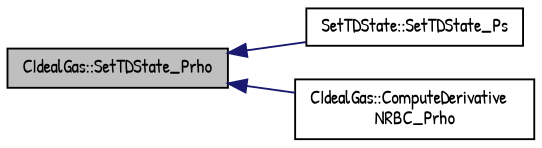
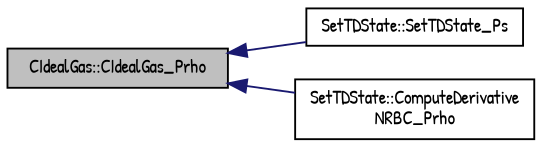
(118, 68) -> (118, 68)
(415, 109) -> (415, 109)
